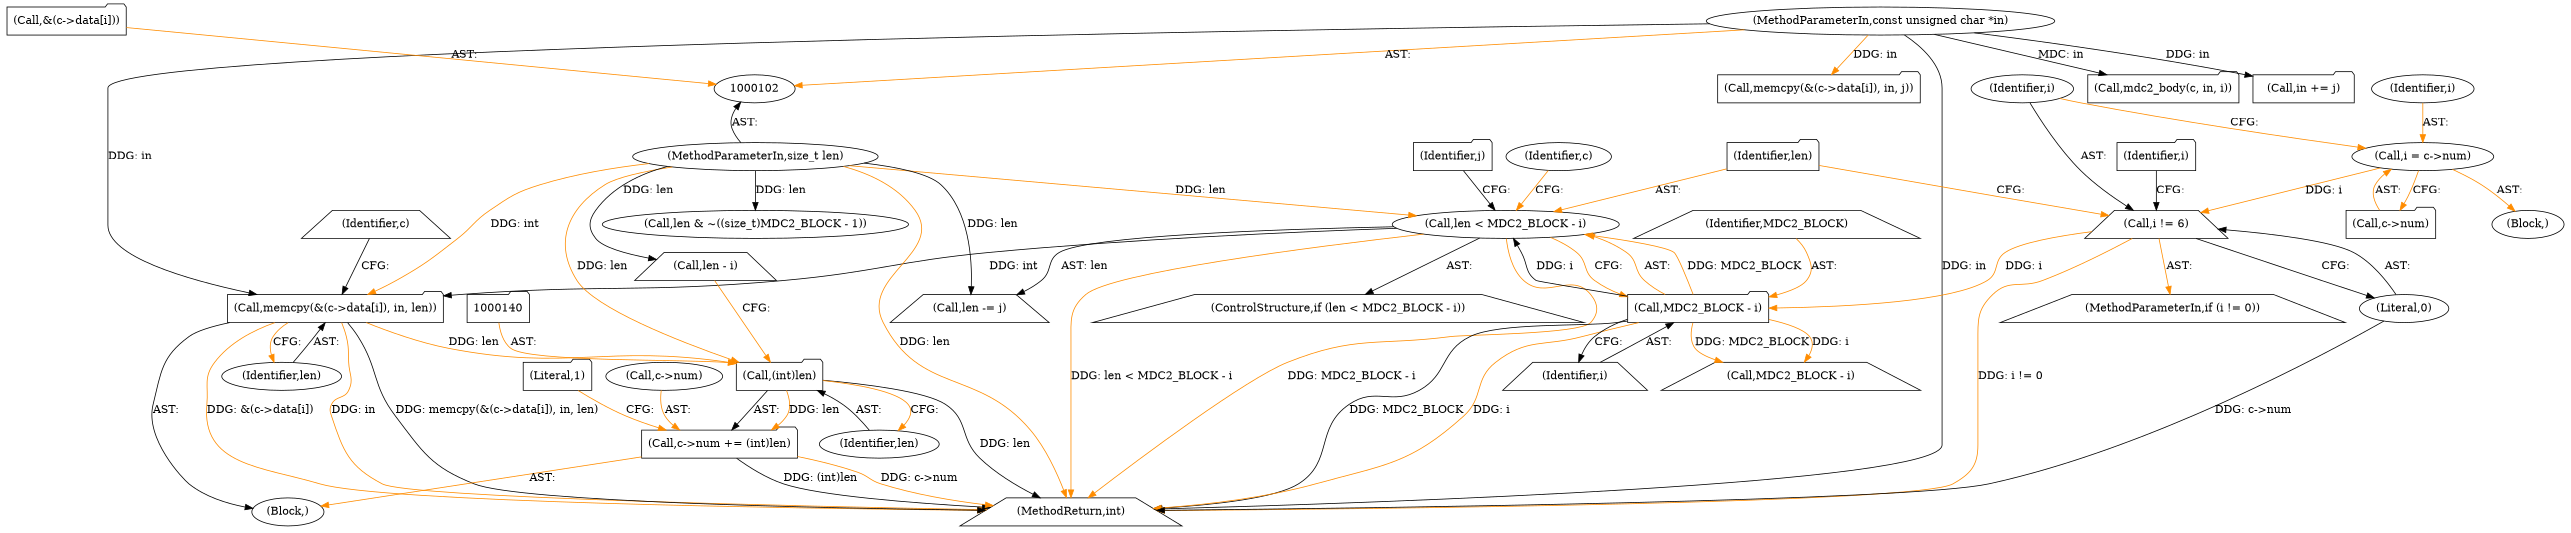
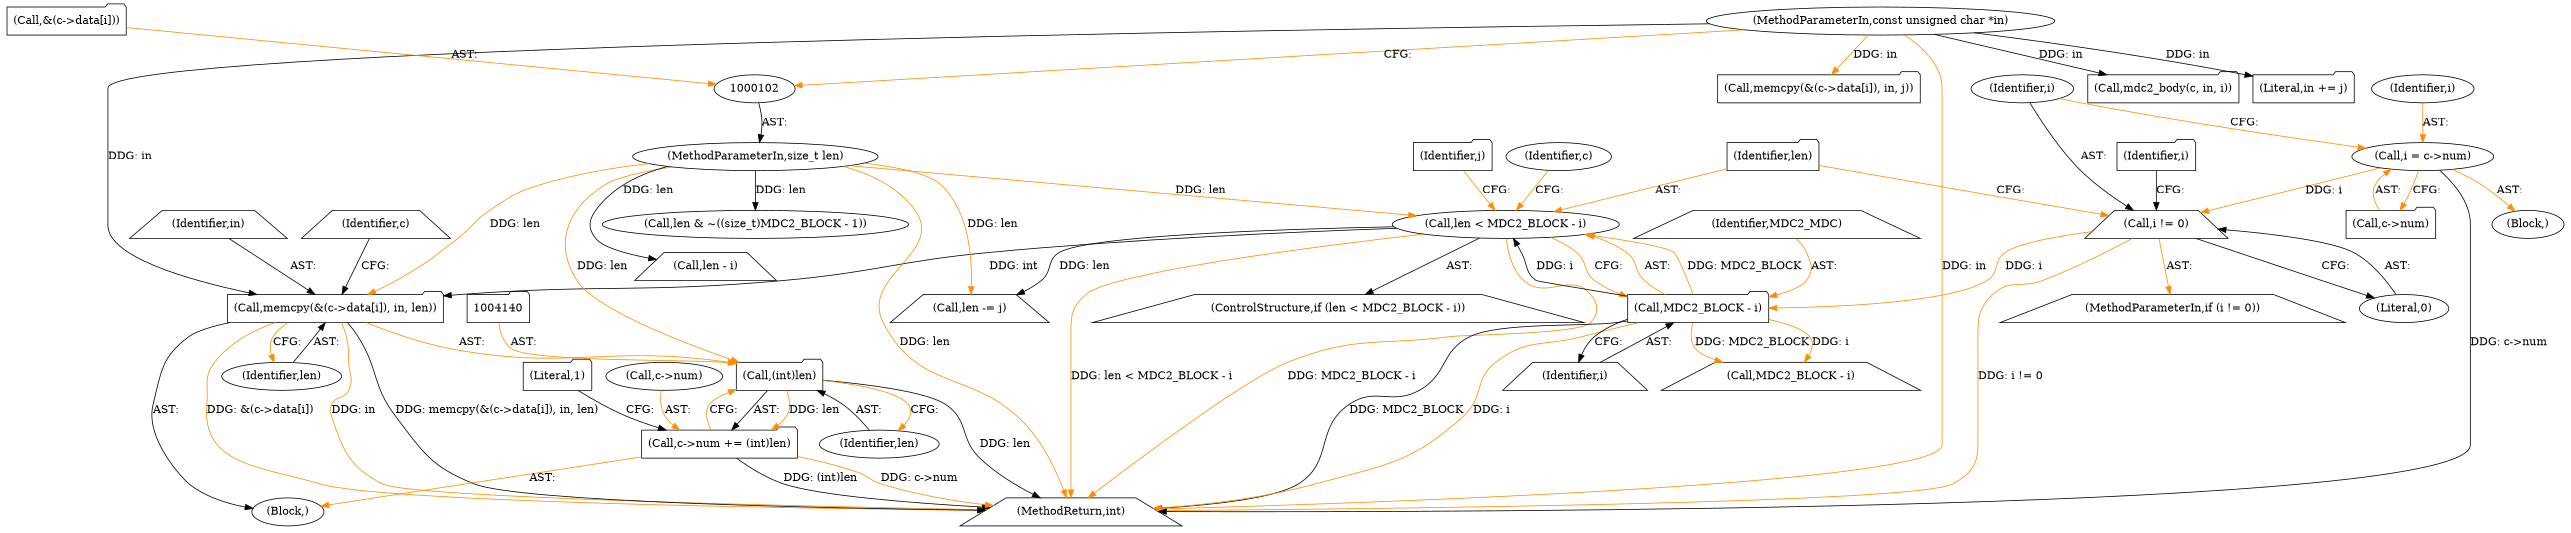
(1400, 55) -> (1400, 55)
(2061, 55) -> (2061, 55)
(2304, 89) -> (2304, 89)
(731, 126) -> (762, 119)
(1477, 187) -> (1477, 187)
(950, 196) -> (950, 196)
none -> (208, 224)
(515, 224) -> (515, 224)
(1777, 224) -> (1777, 224)
(2156, 224) -> (2156, 224)
(1085, 266) -> (1085, 266)
(498, 309) -> (498, 309)
(740, 318) -> (709, 406)
(474, 342) -> (474, 342)
(617, 412) -> (617, 412)
(1766, 479) -> (1766, 479)
(1979, 485) -> (1964, 502)
